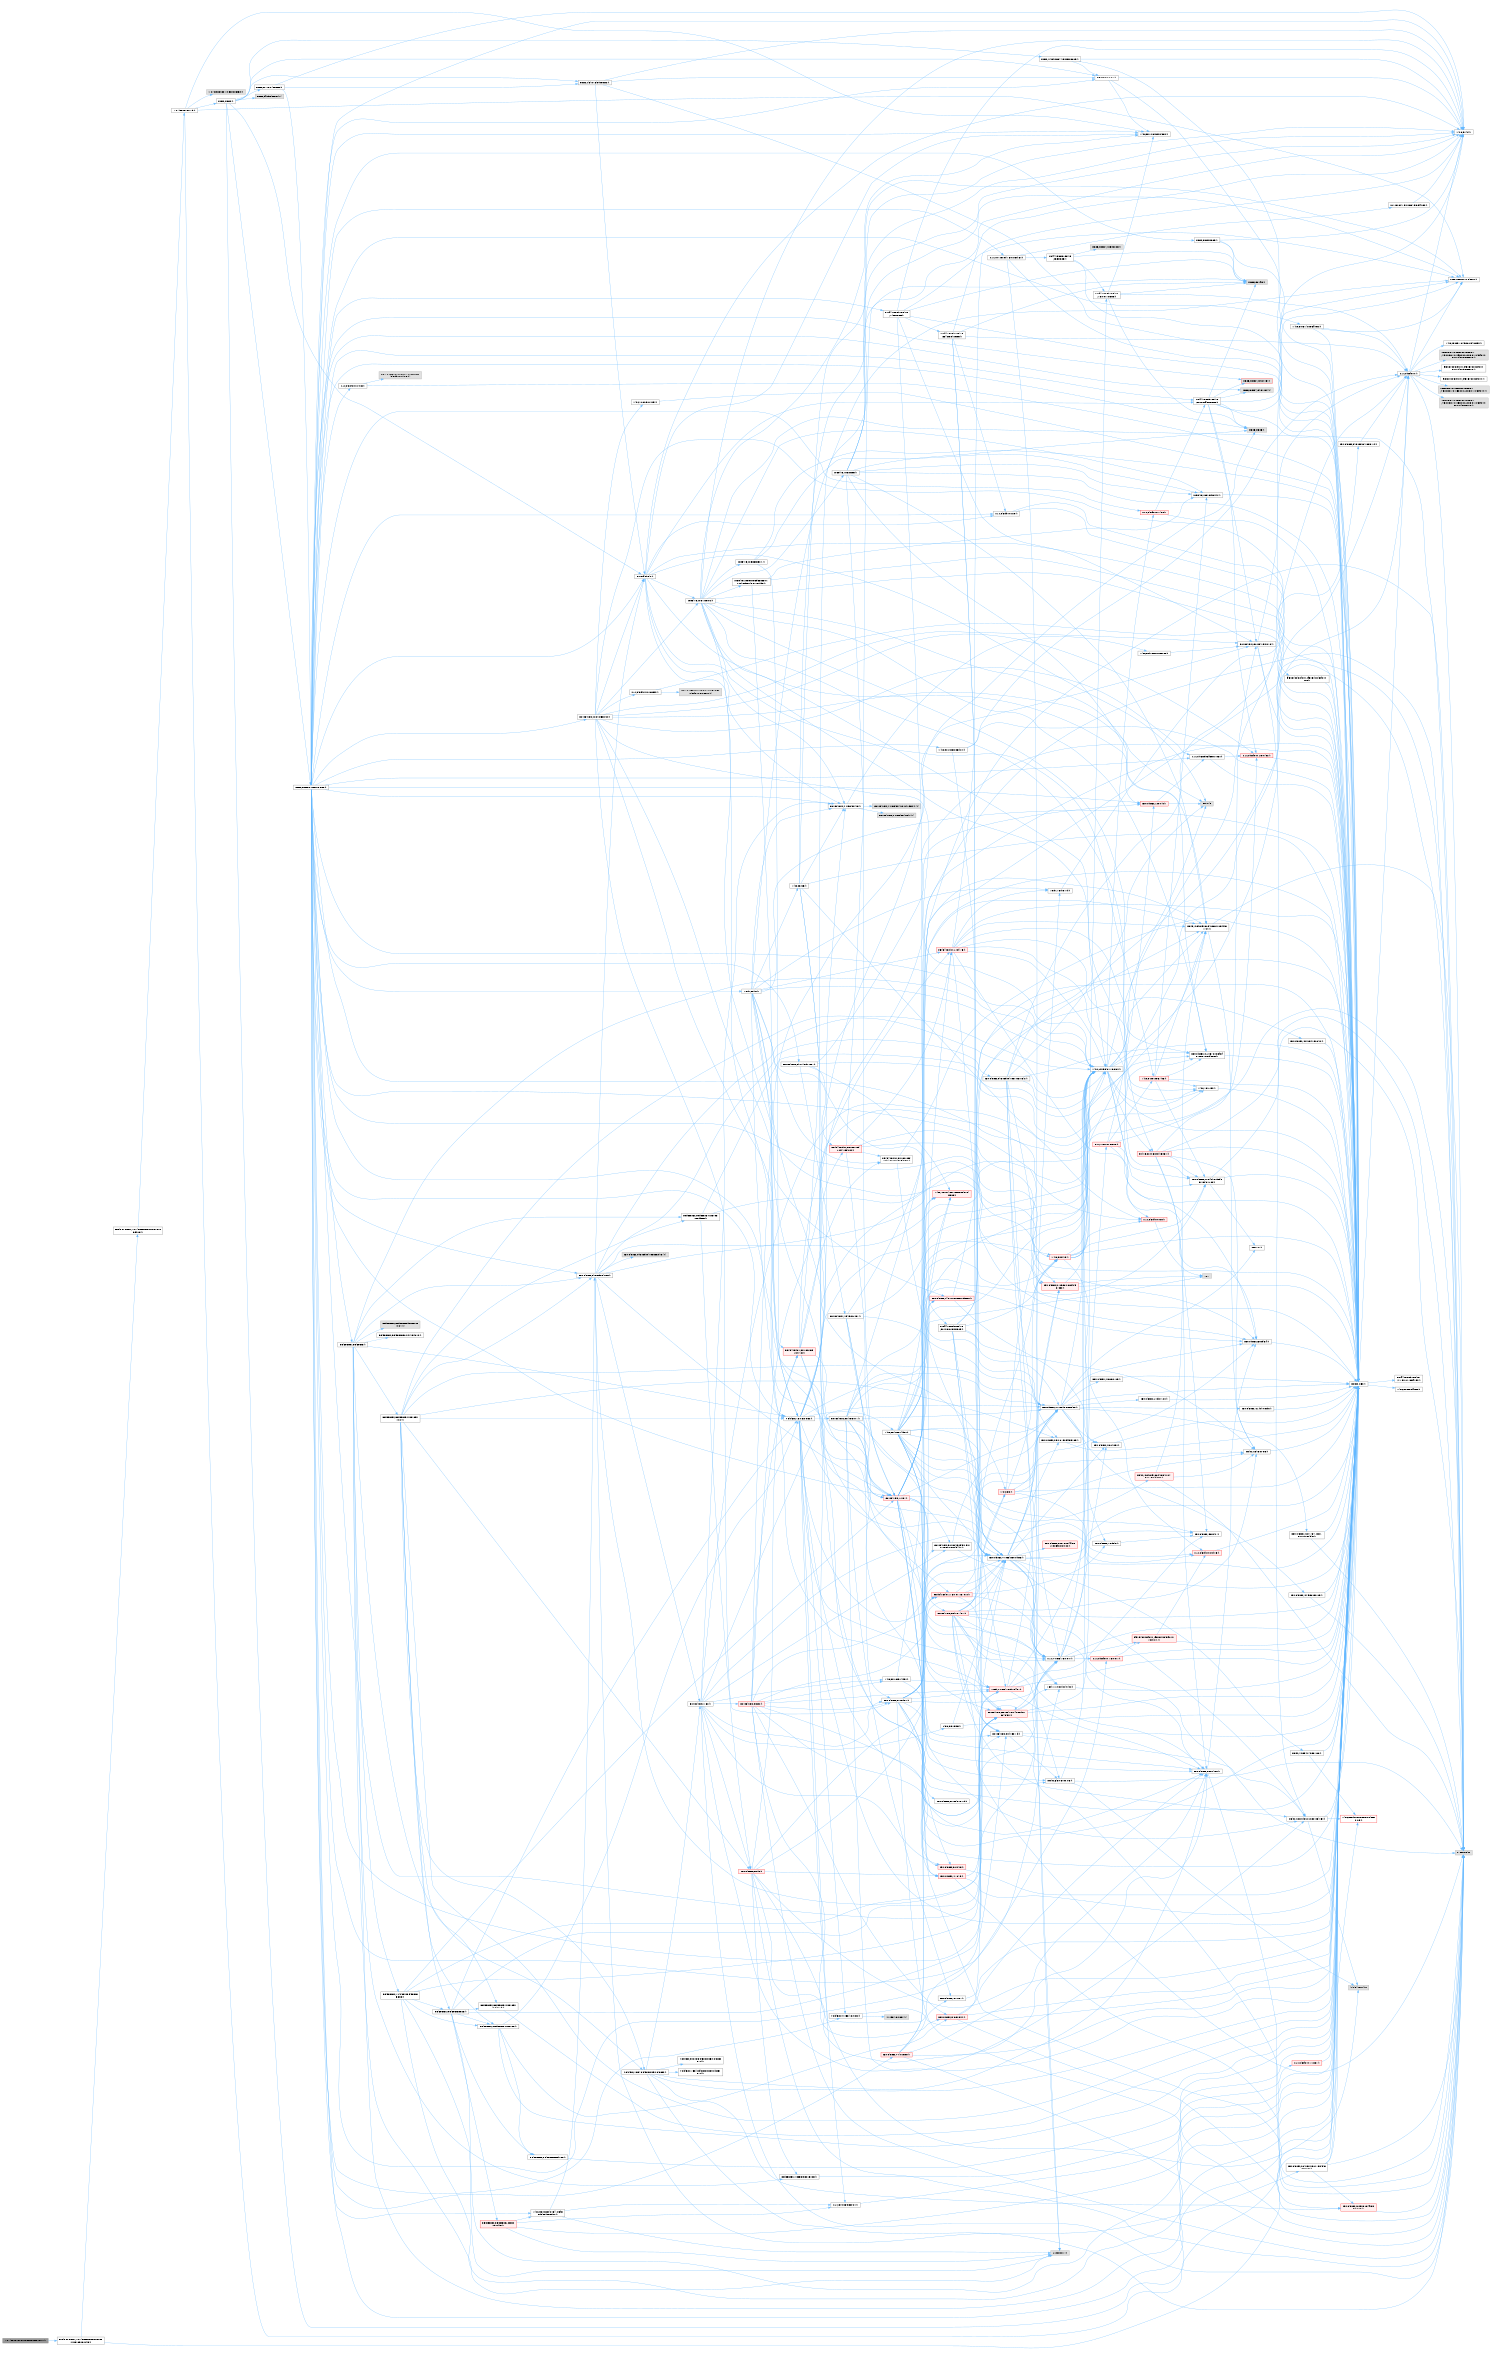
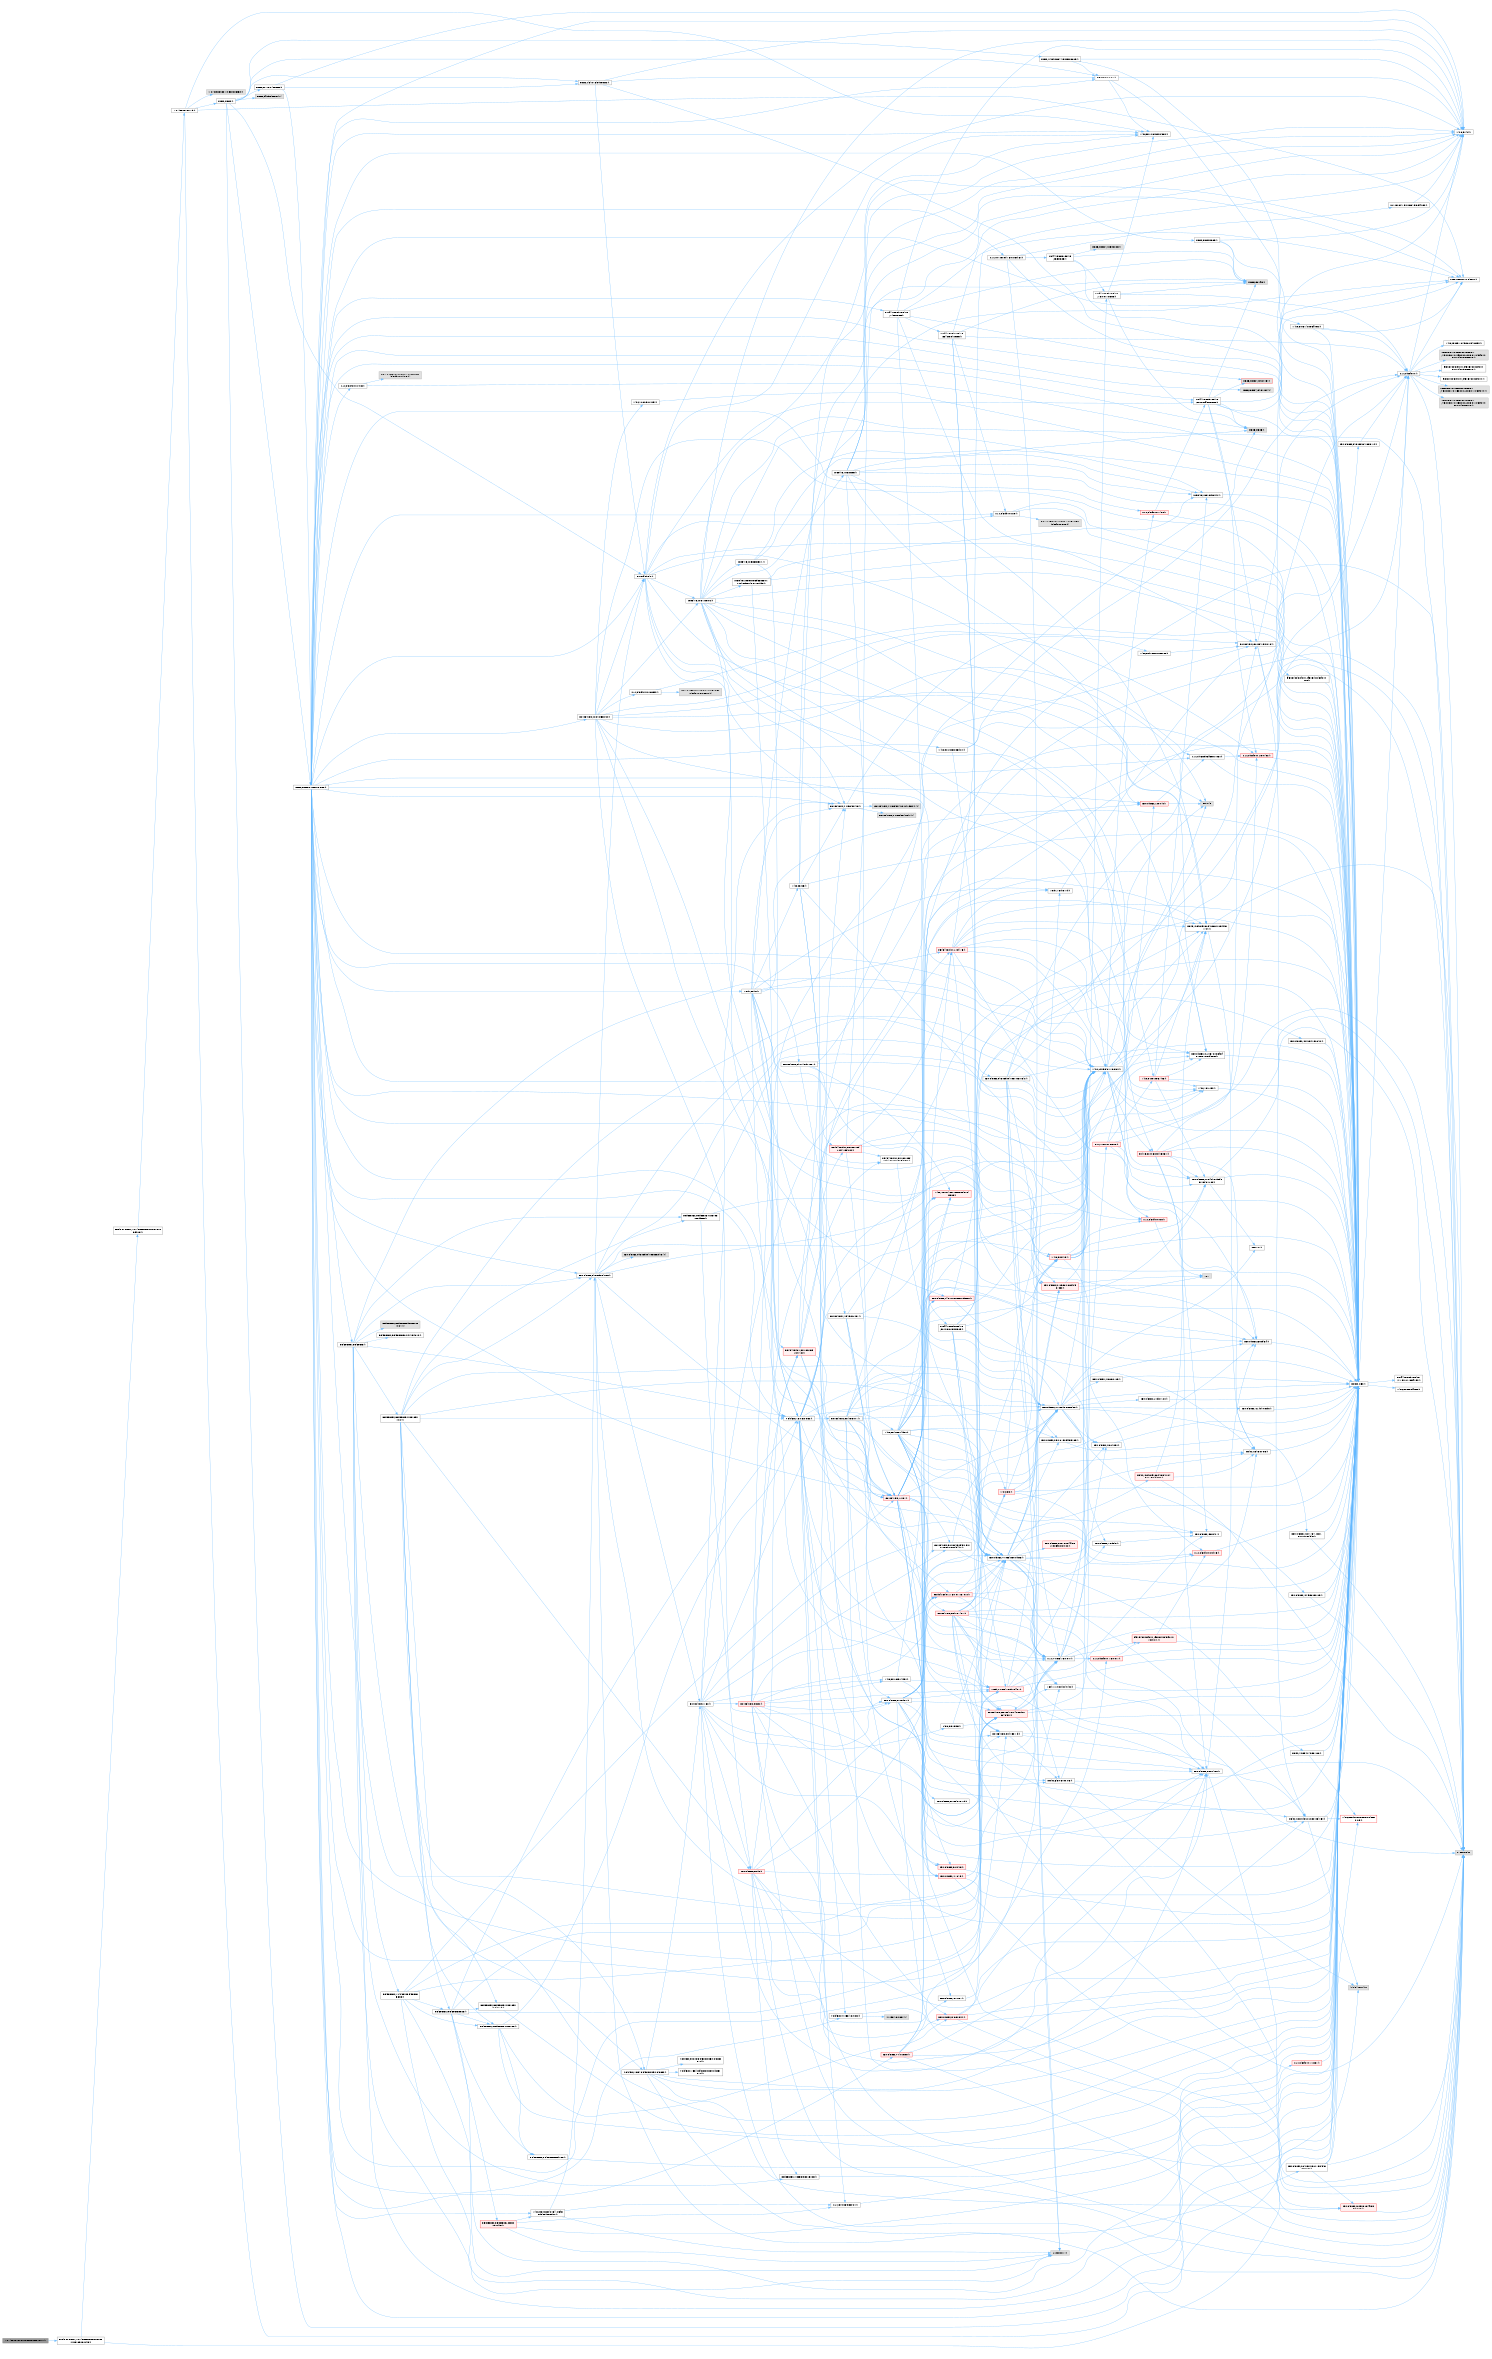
(1232, 396) -> none
none -> (1060, 523)
none -> (1055, 1328)
